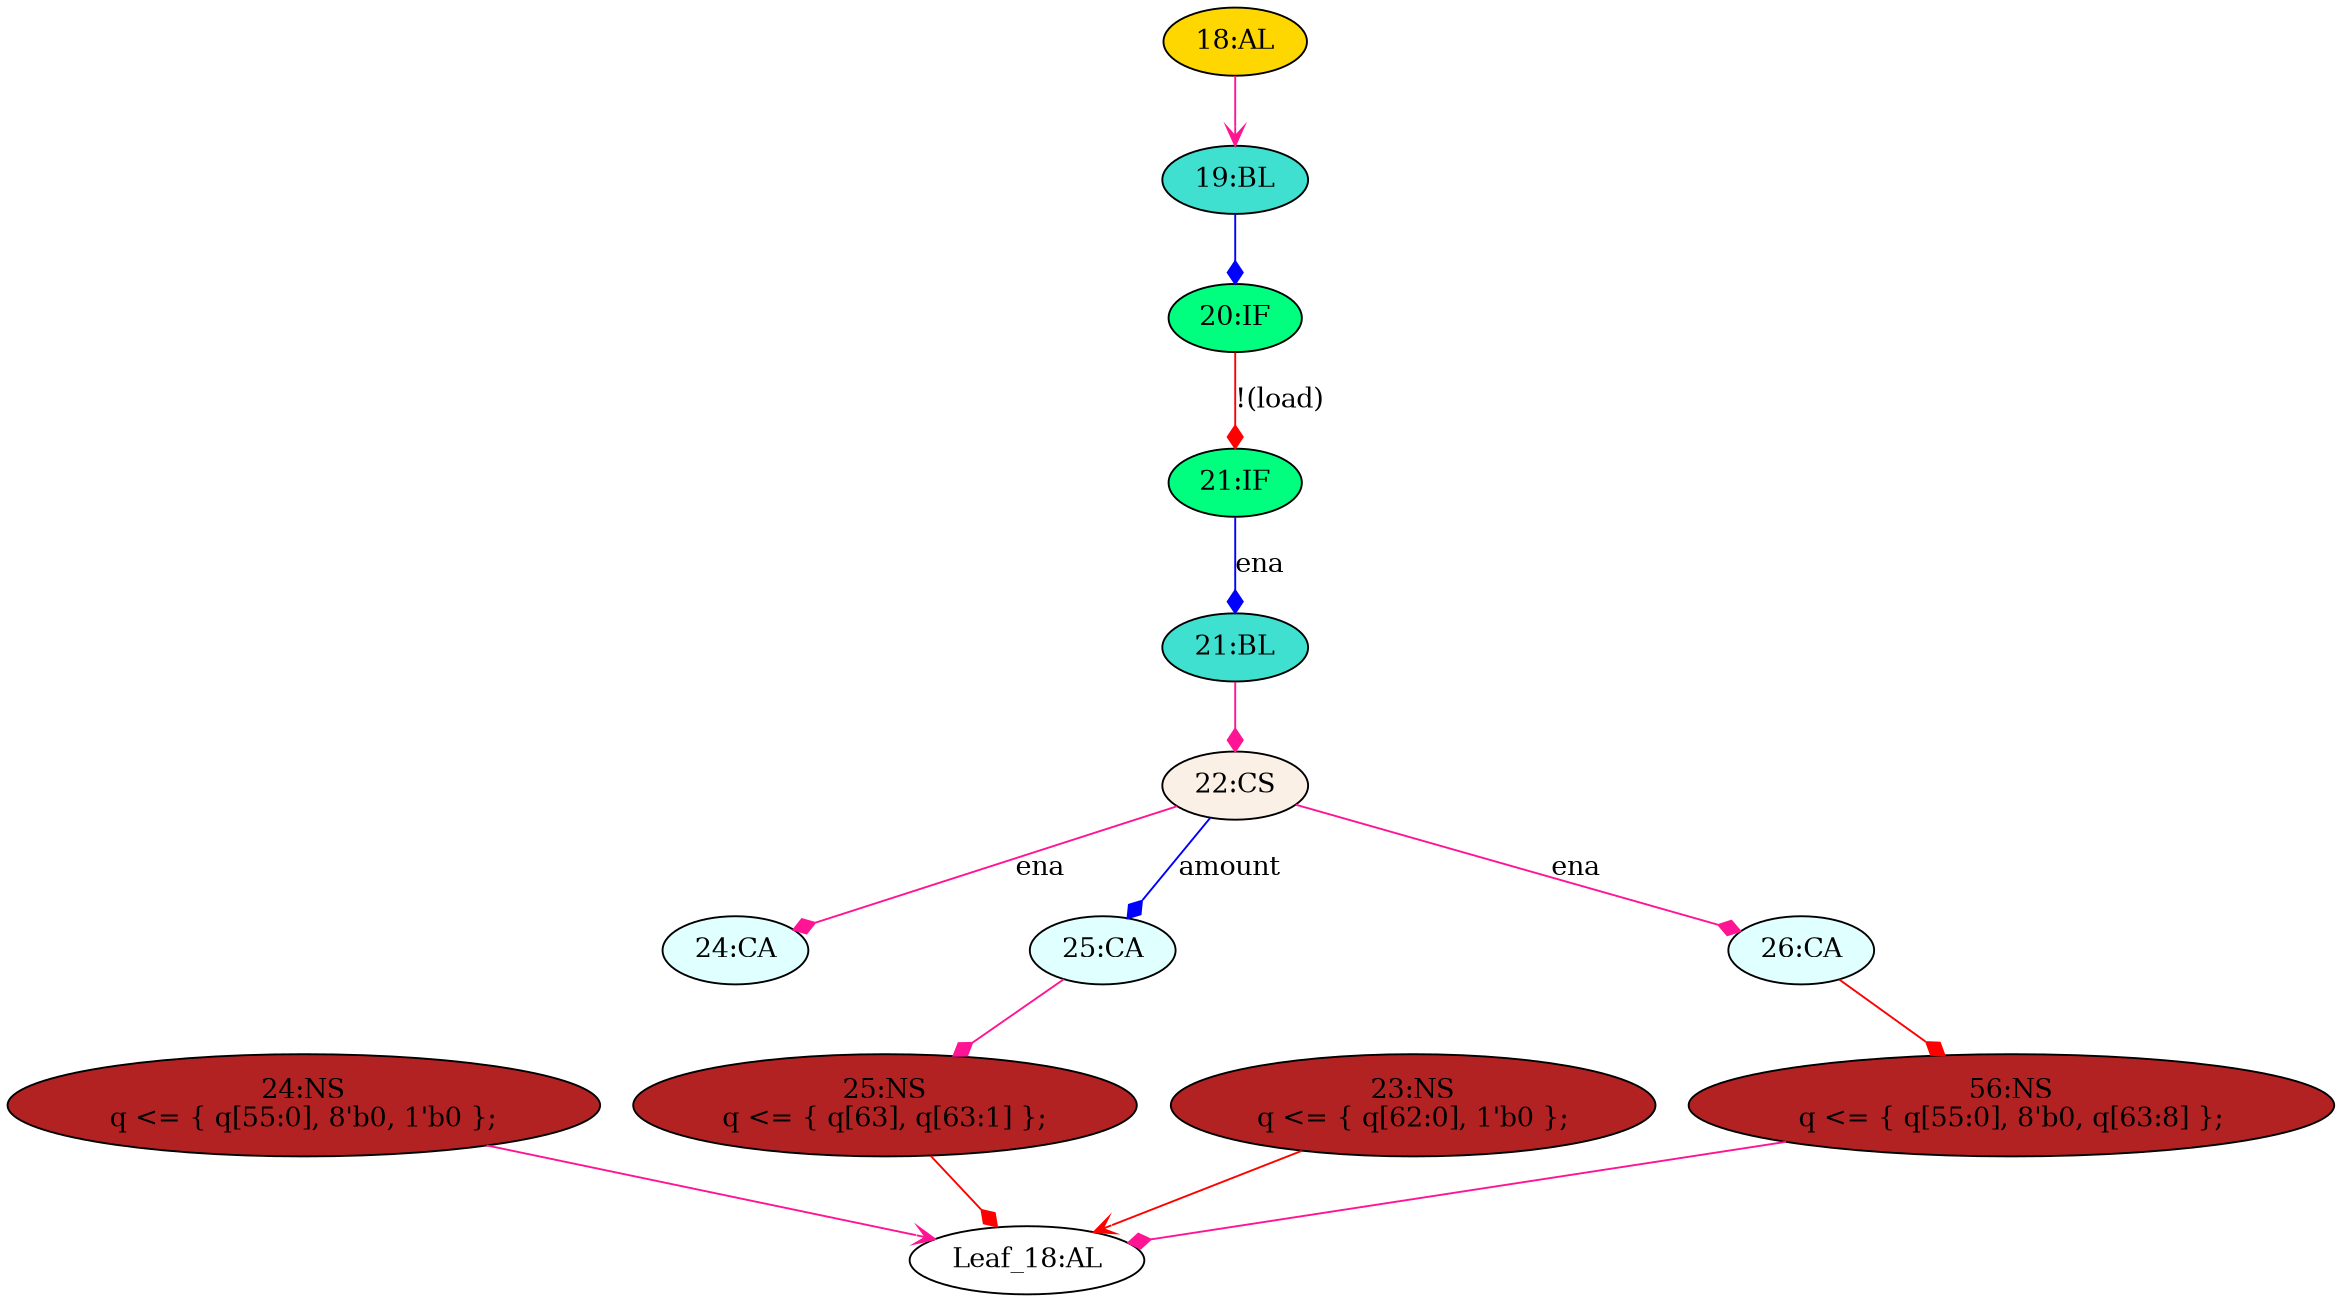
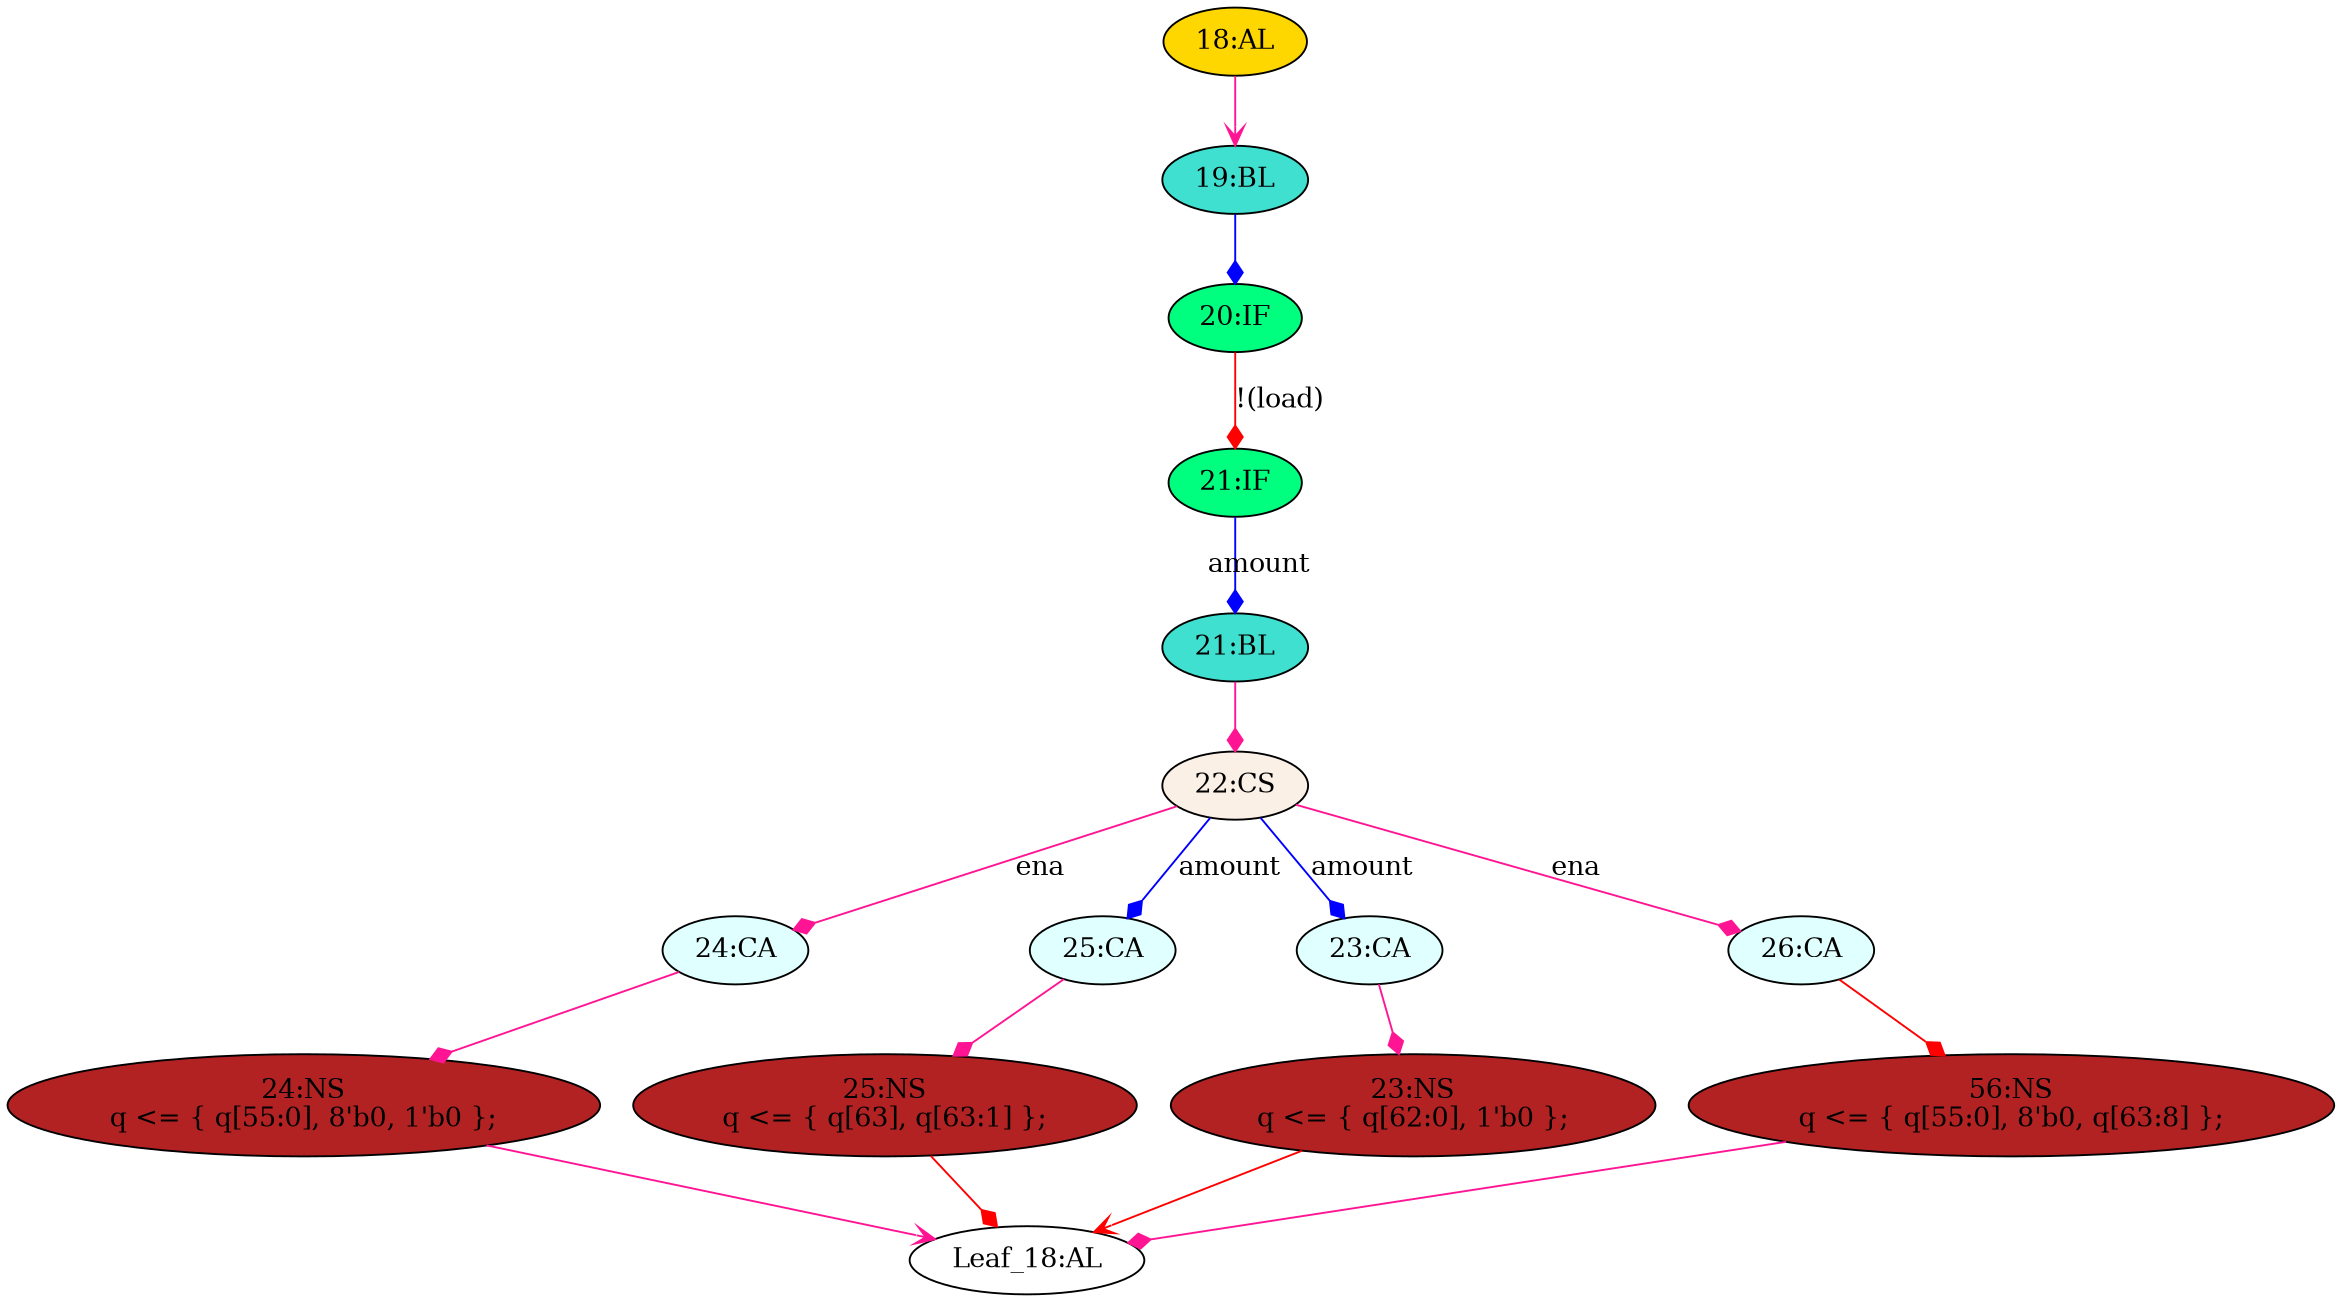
(1260, 565) -> (1260, 565)
none -> (1370, 950)
none -> (565, 1012)
